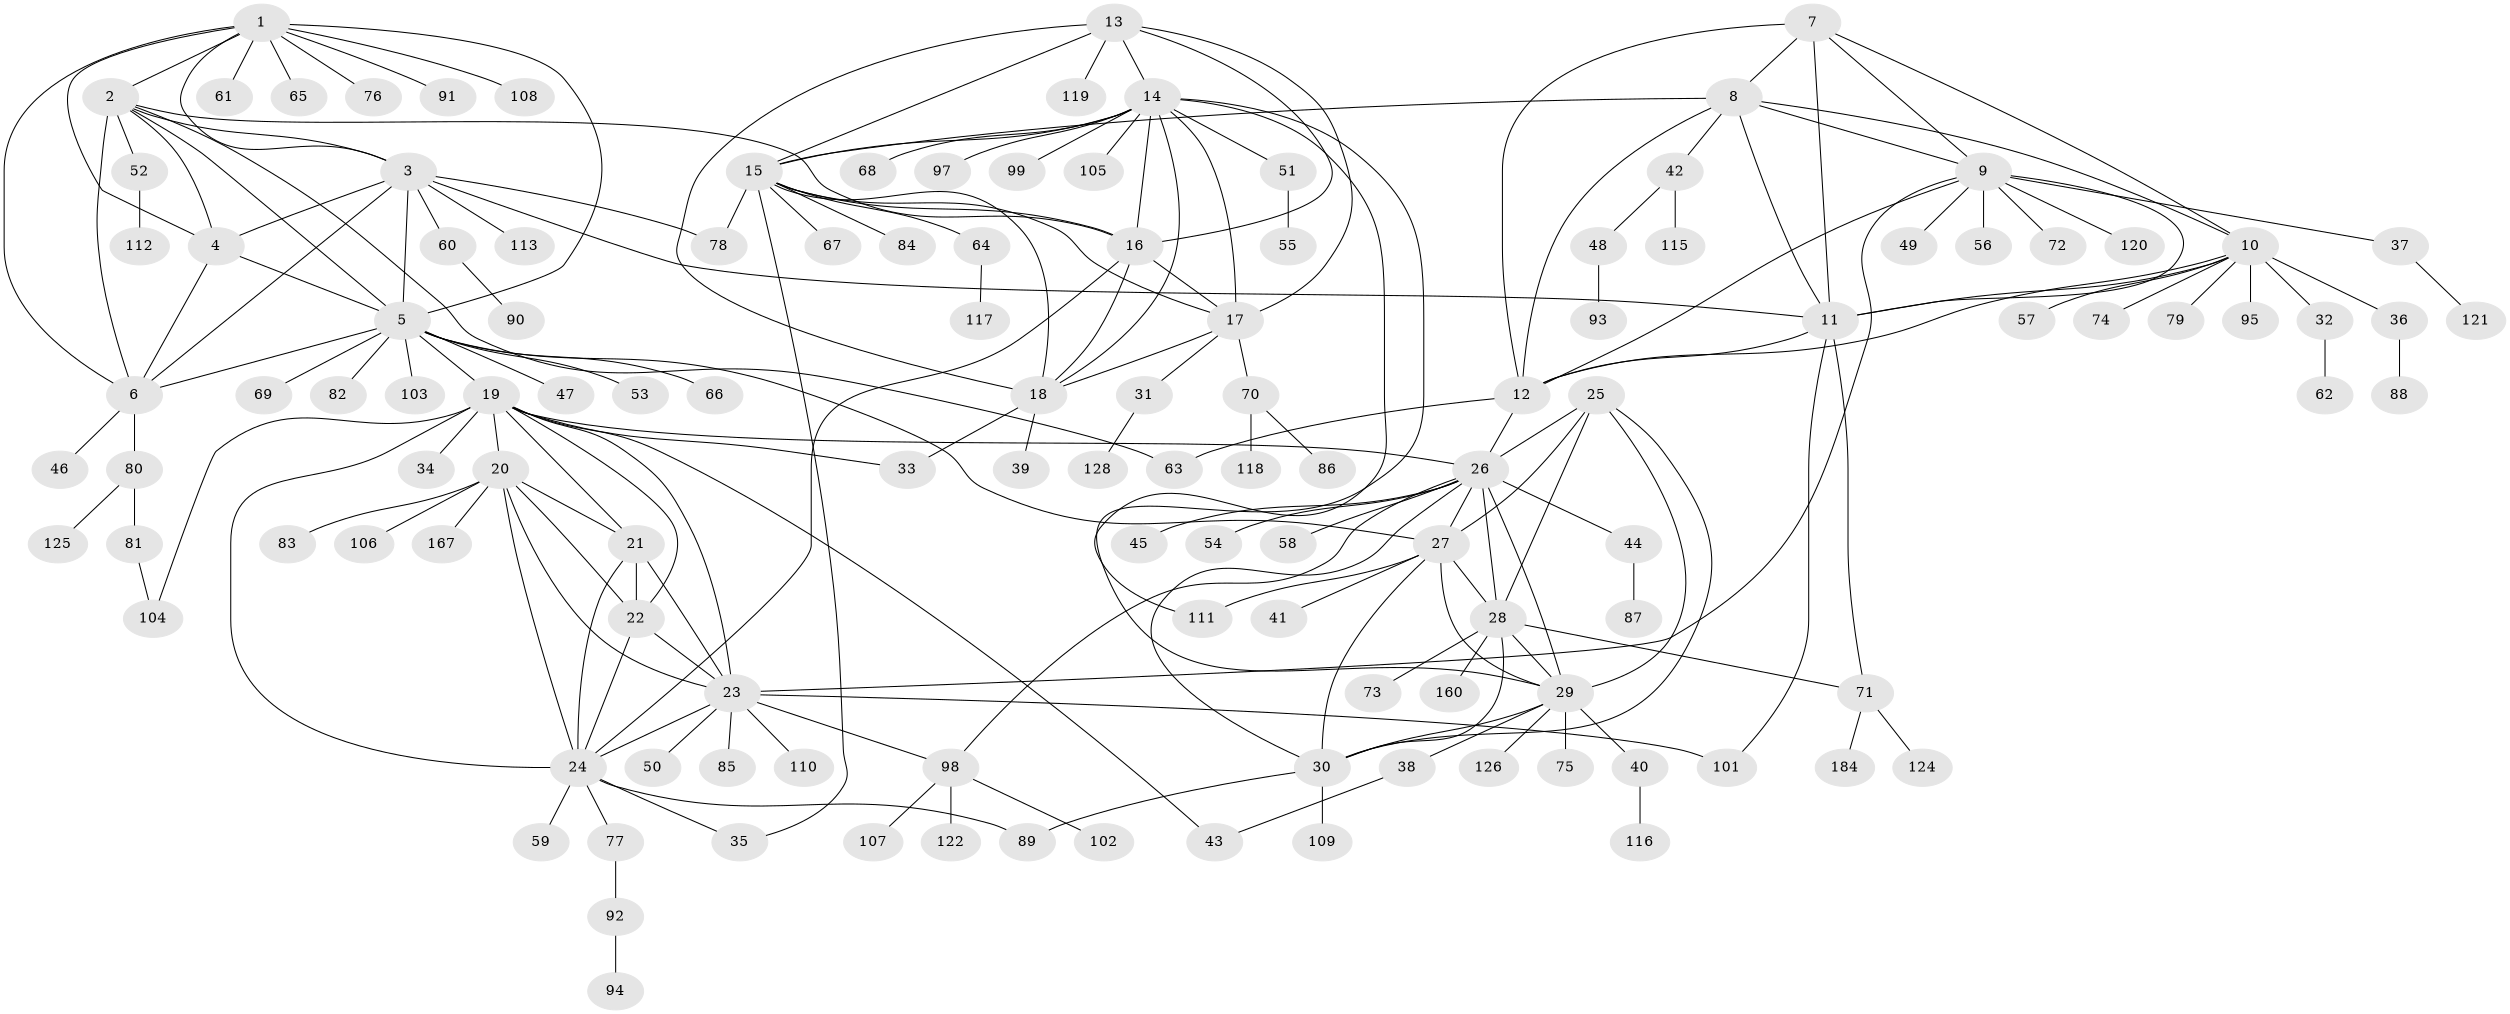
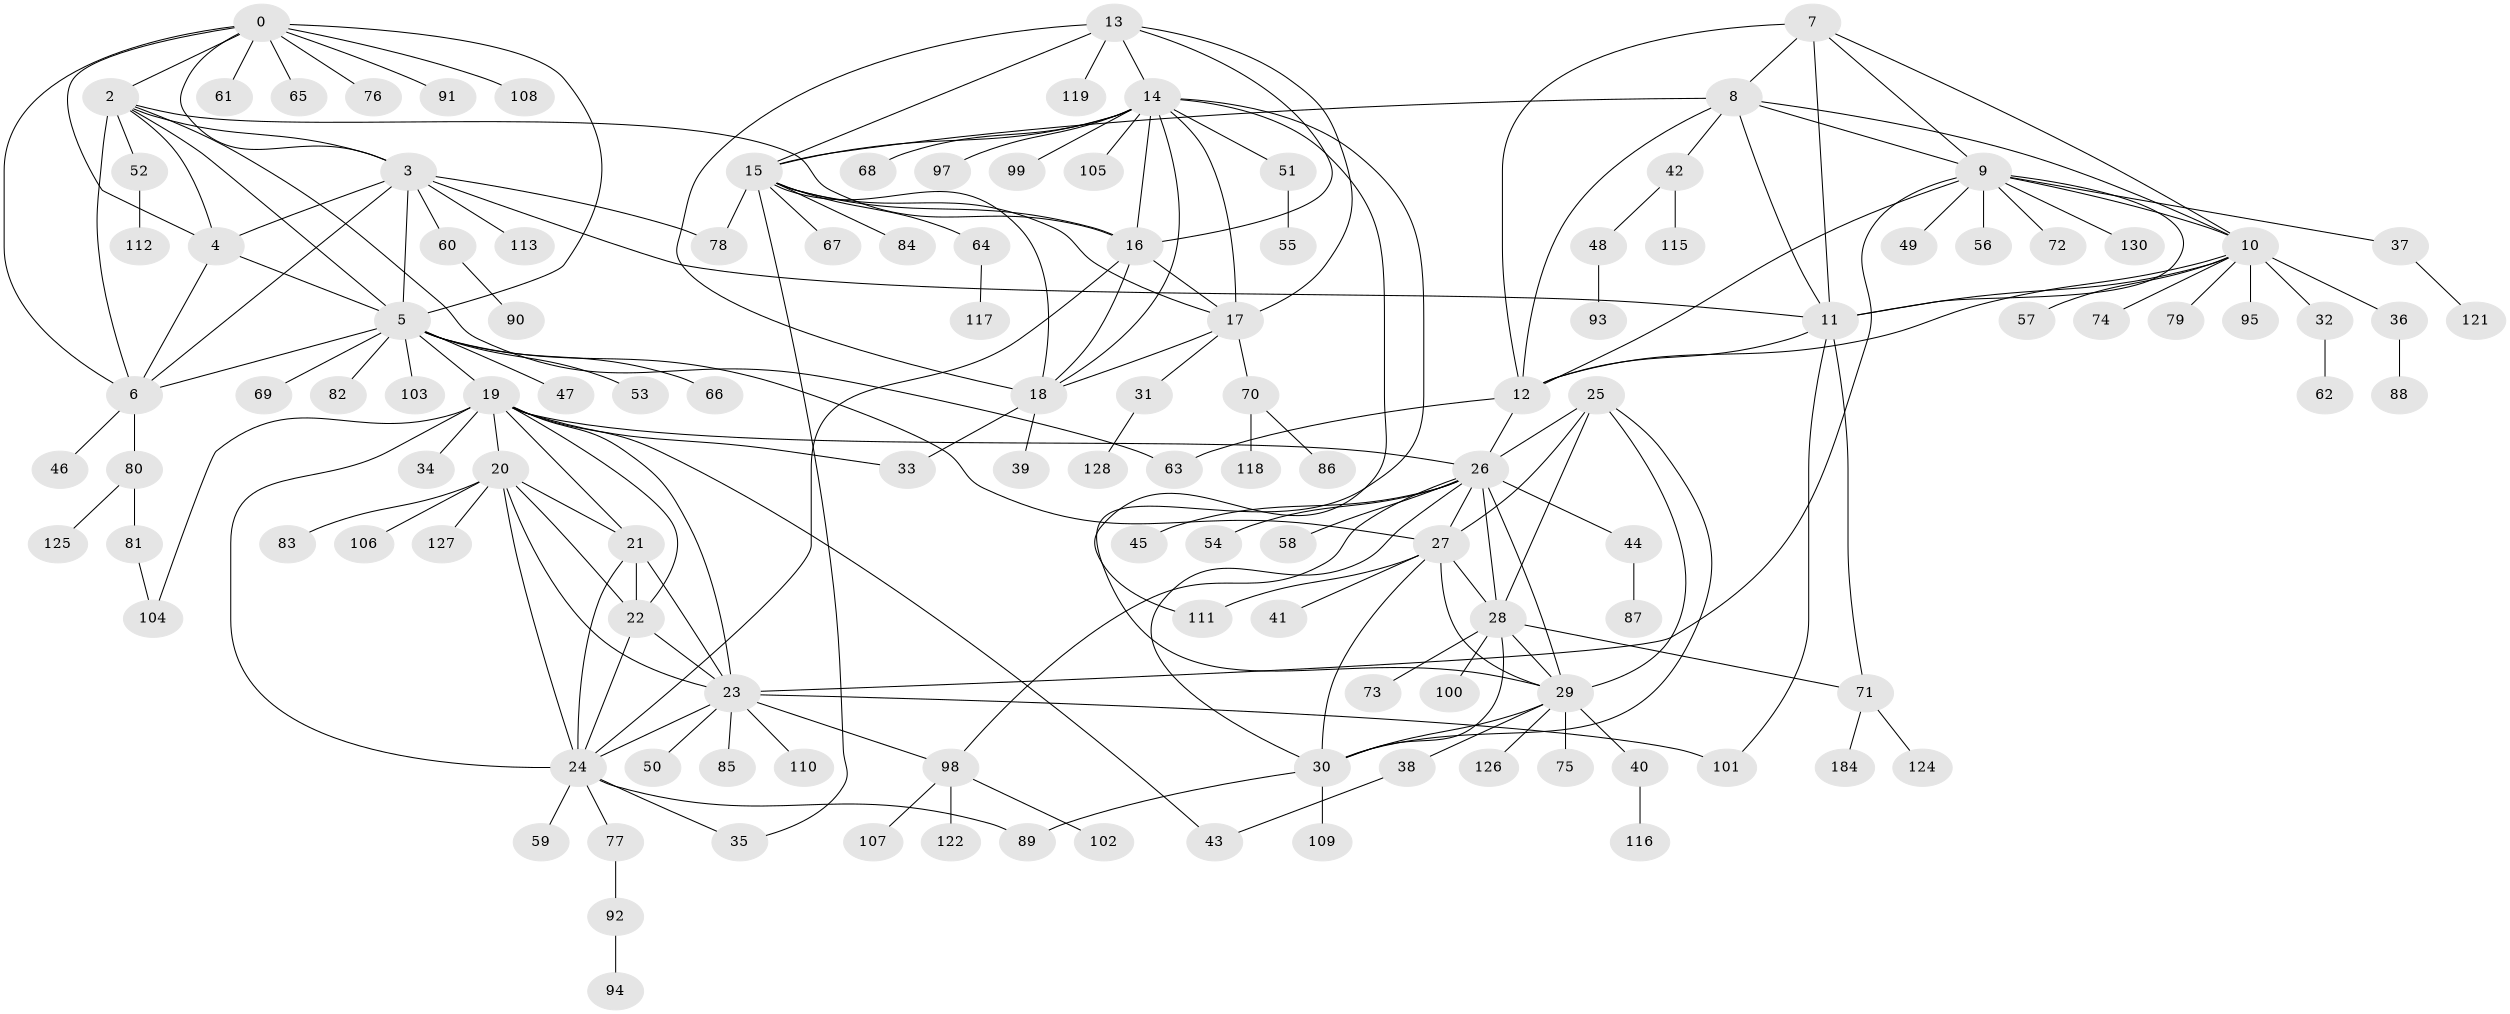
(262, 23) -> (262, 23)
none -> (2174, 217)
(2135, 246) -> (2135, 246)
(442, 544) -> (442, 544)
(1450, 693) -> (1450, 693)
